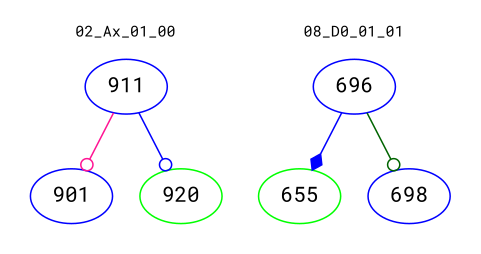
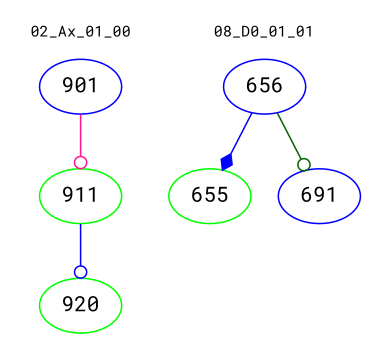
(126, 87) -> (81, 196)
(354, 87) -> (265, 87)
(102, 136) -> (81, 135)
(409, 196) -> (319, 196)
